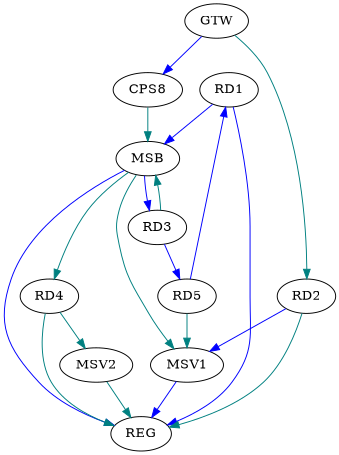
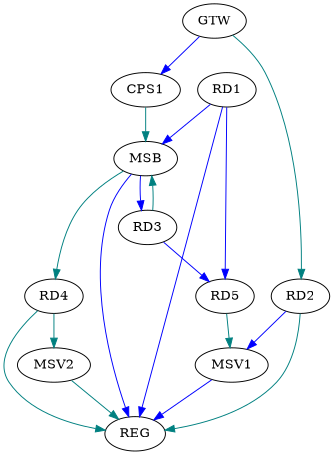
(148, 90) -> (146, 90)
(207, 198) -> (226, 188)
(123, 262) -> none
